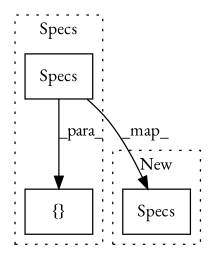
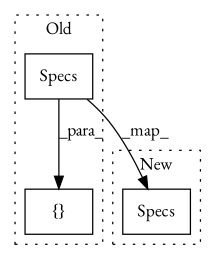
(59, 29) -> (59, 29)
